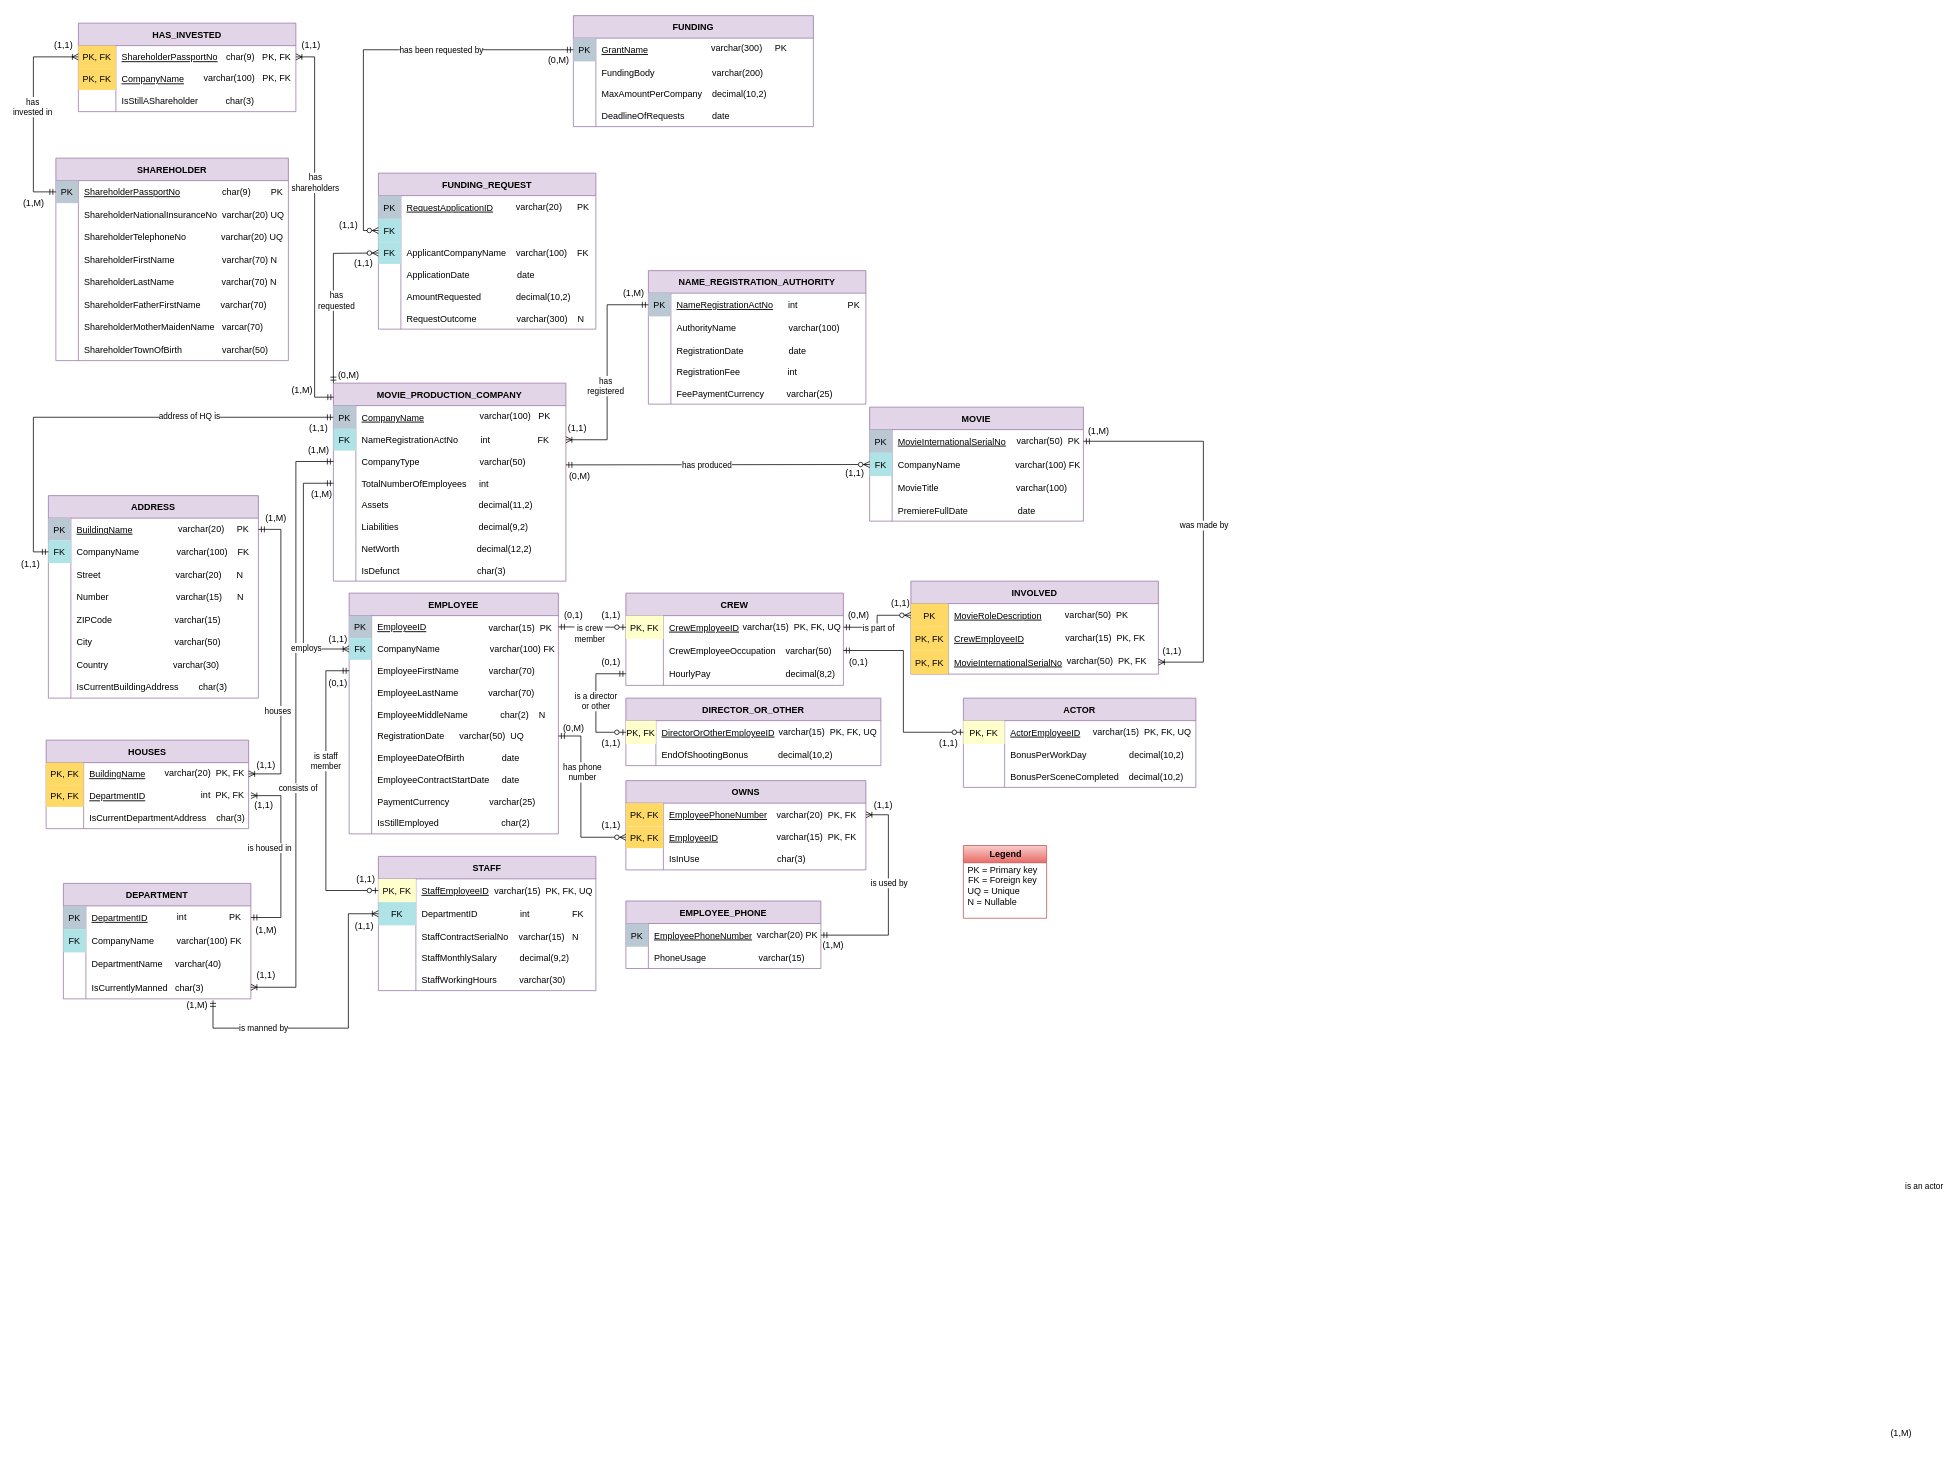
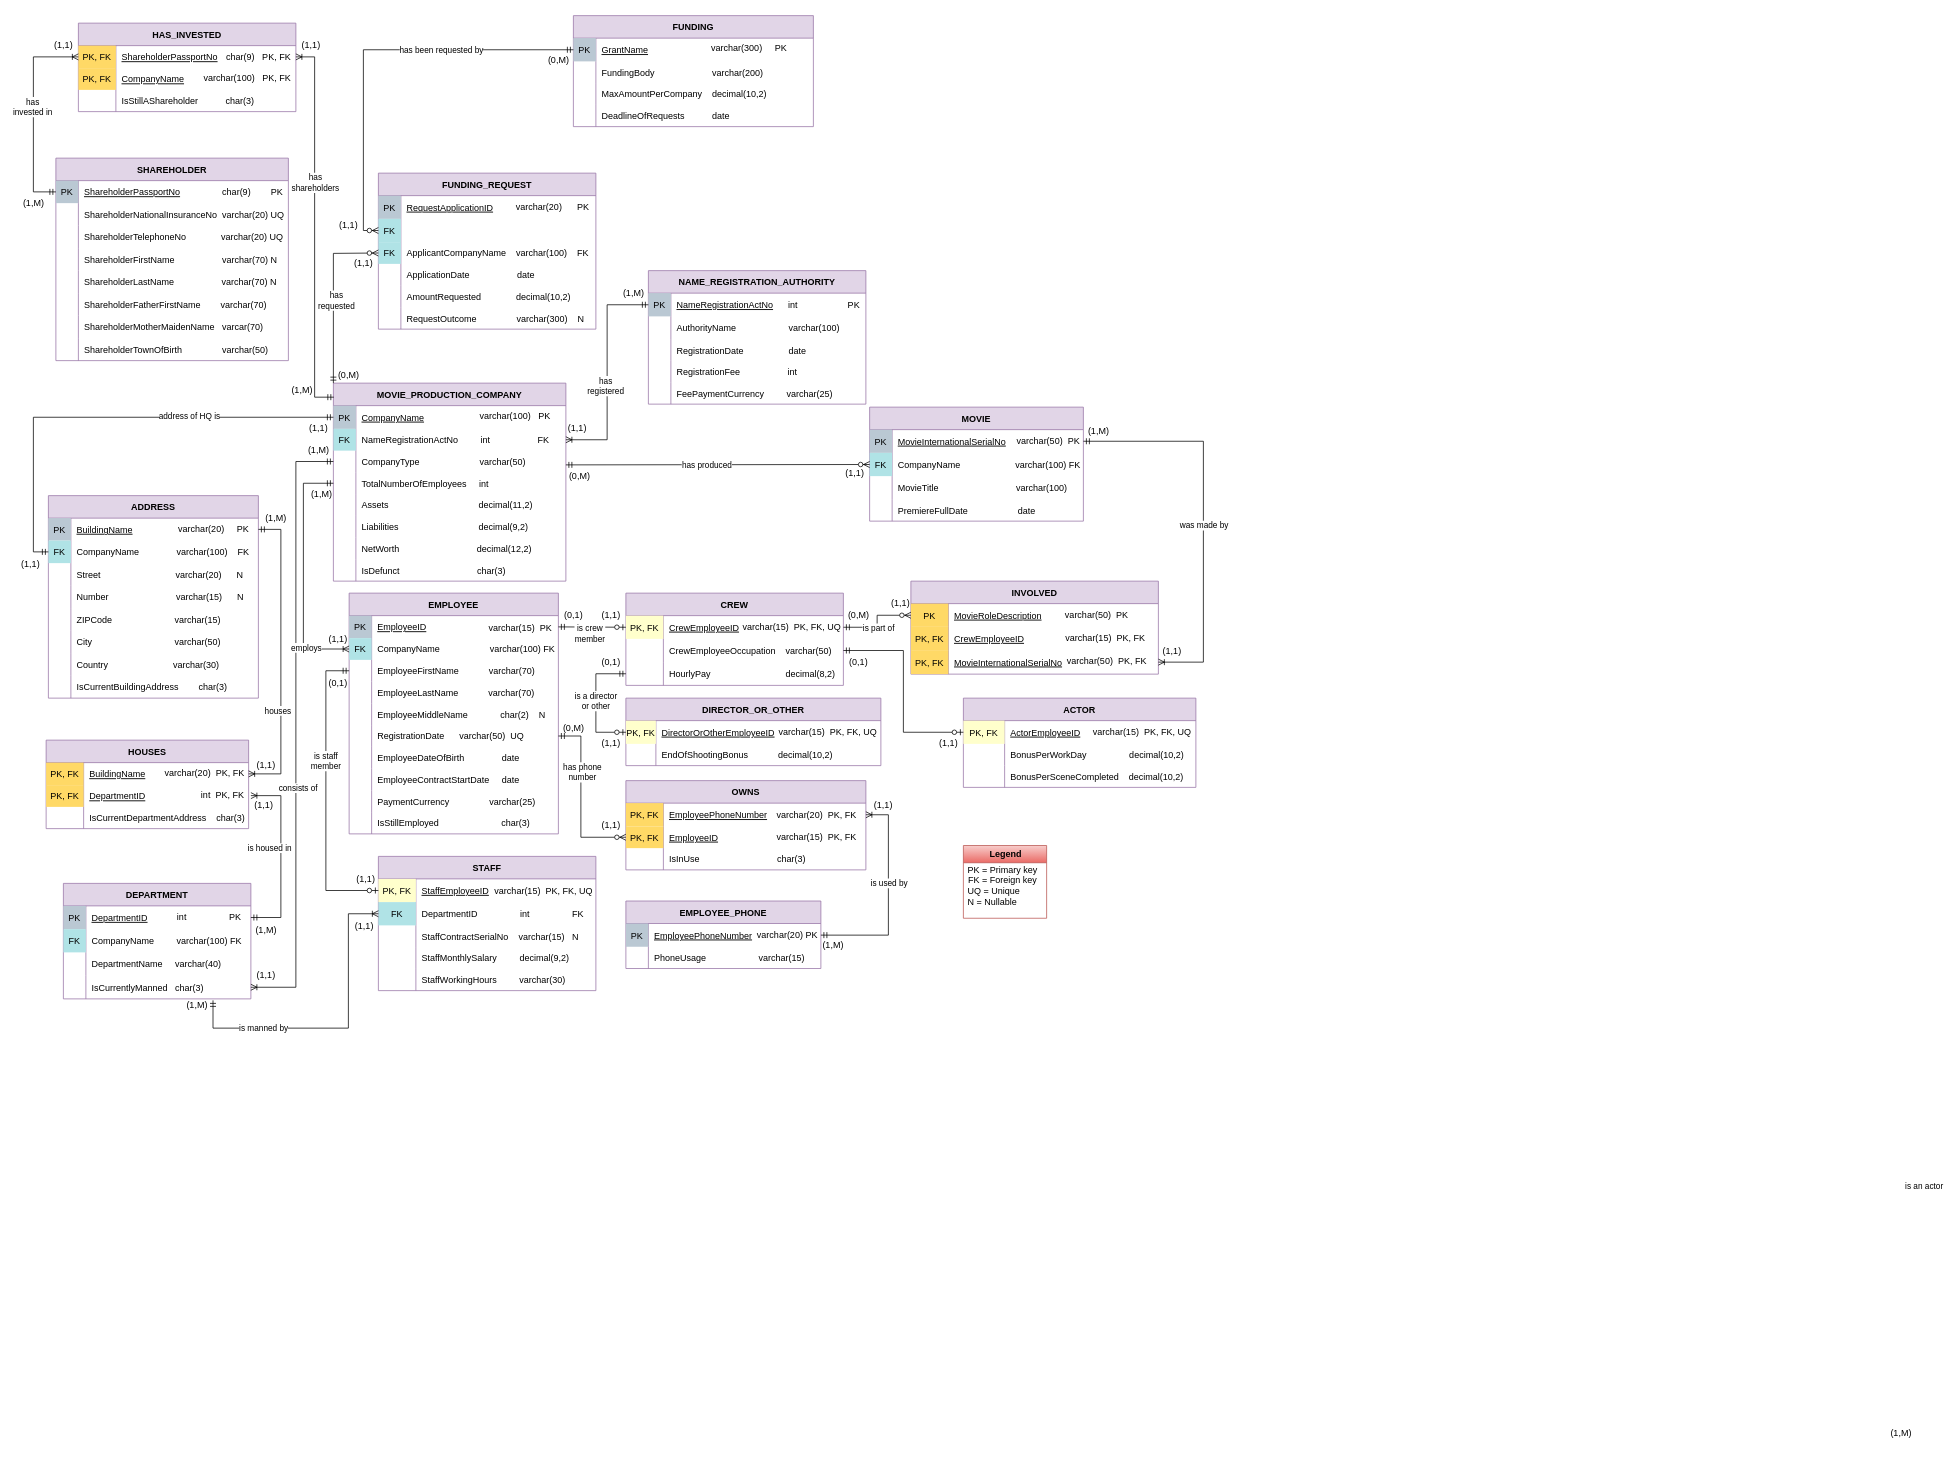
(490, 823) -> (490, 823)
